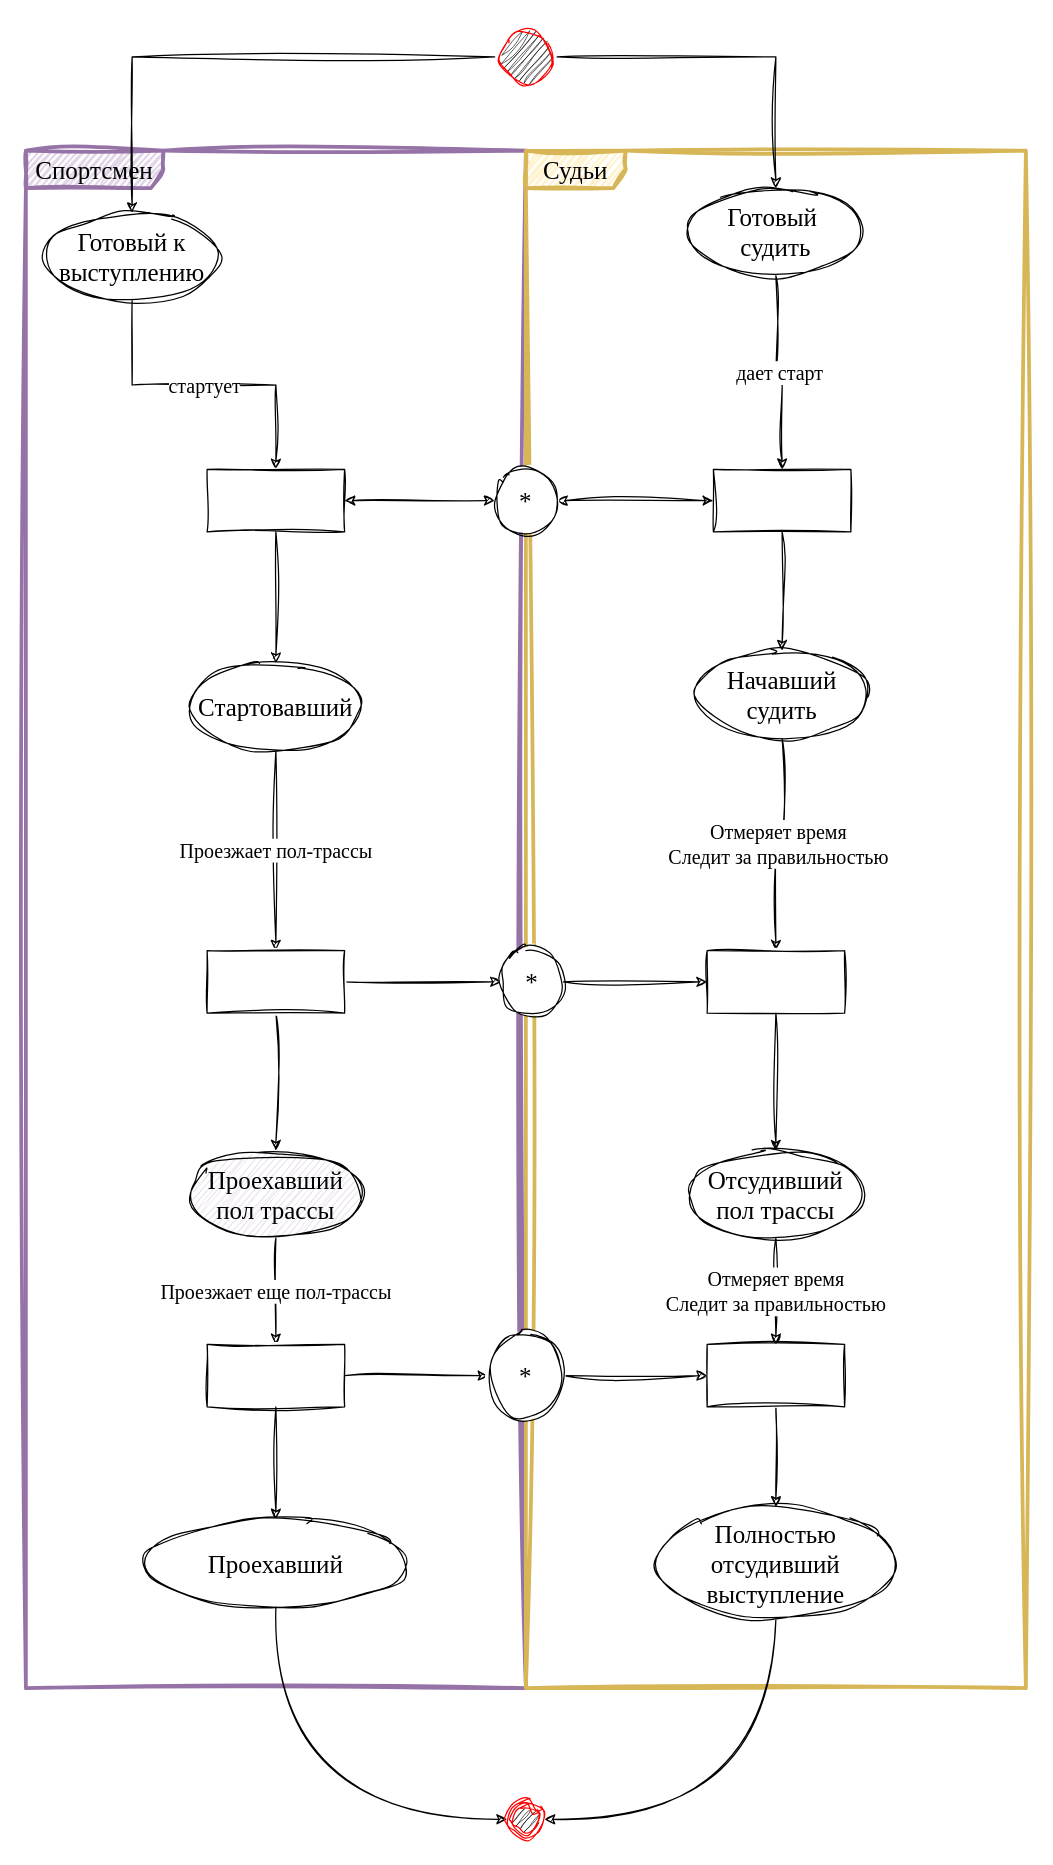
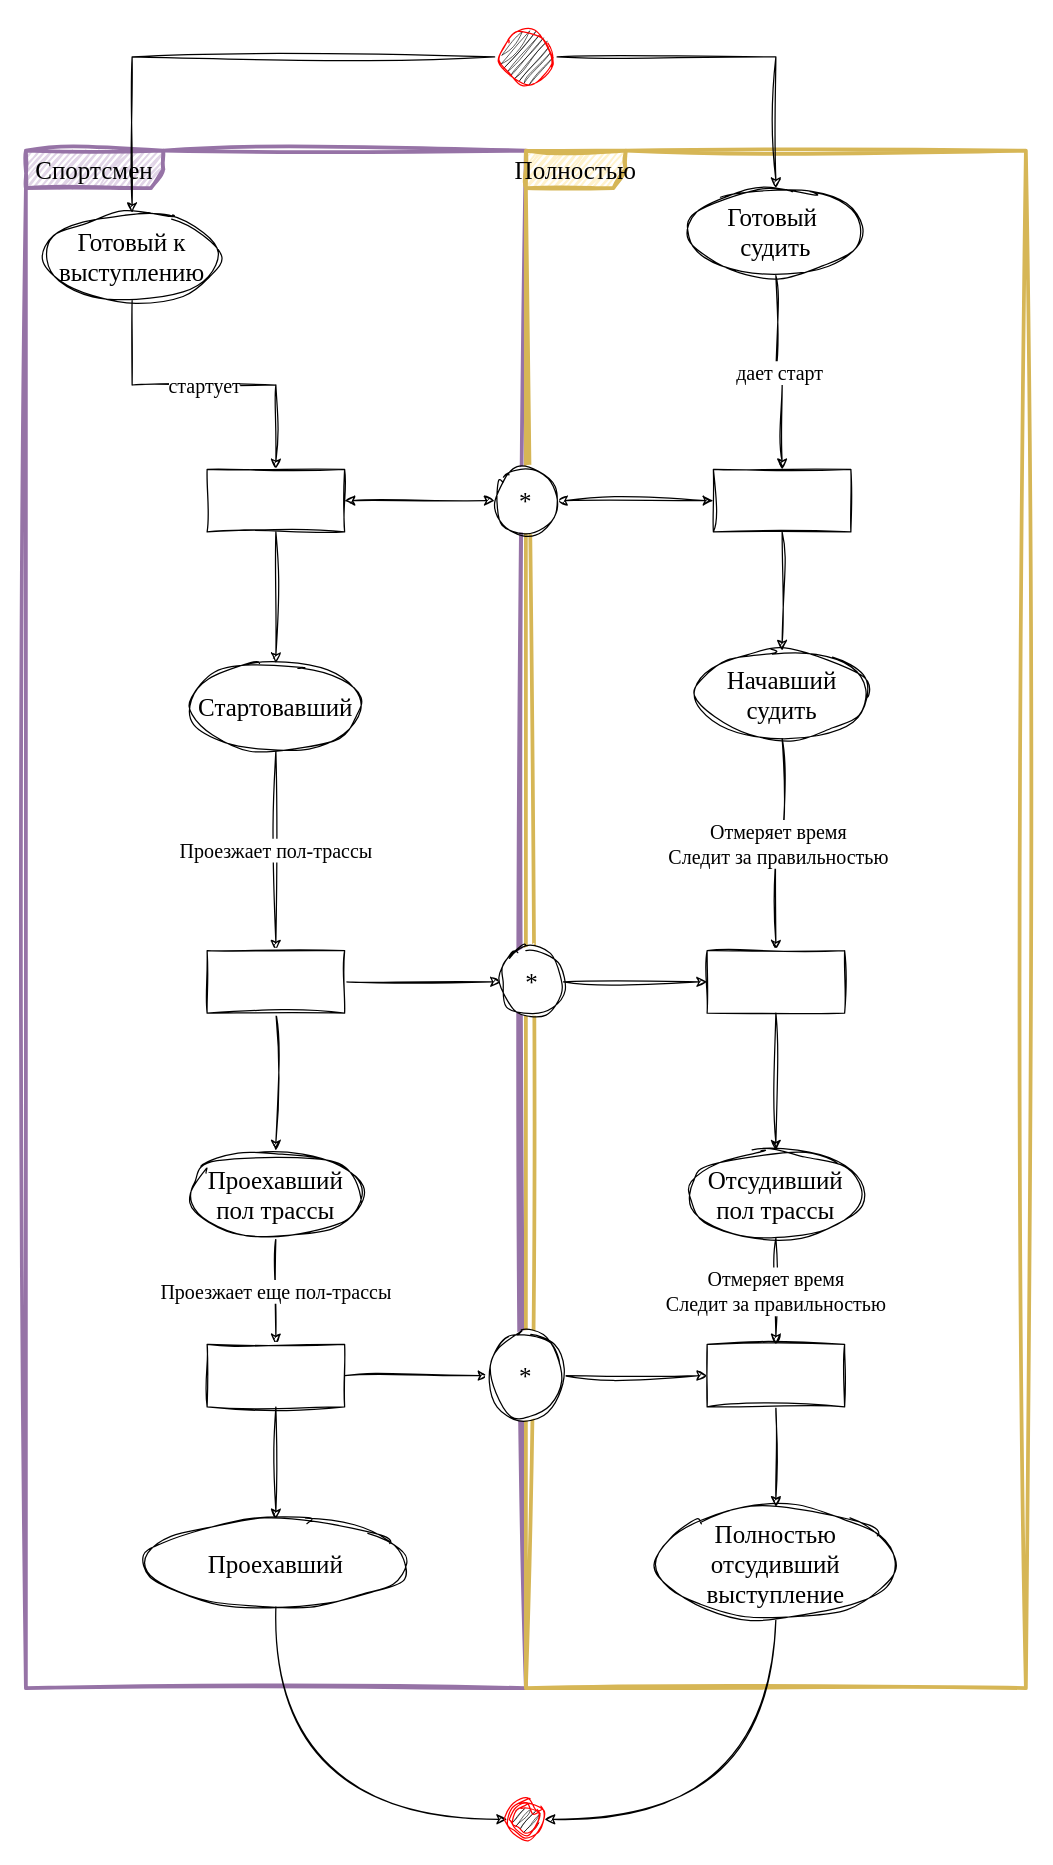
(576, 169) -> (576, 169)
(276, 1194) -> (276, 1194)
